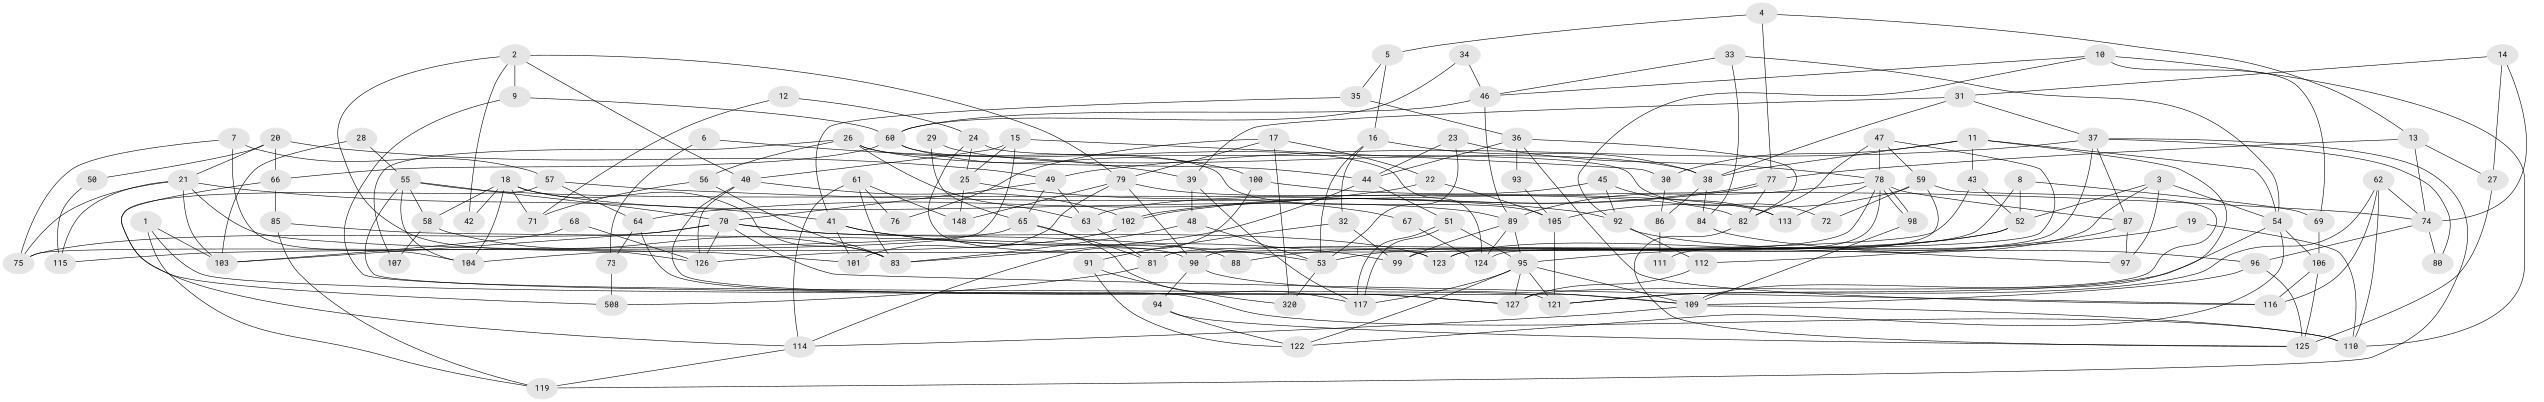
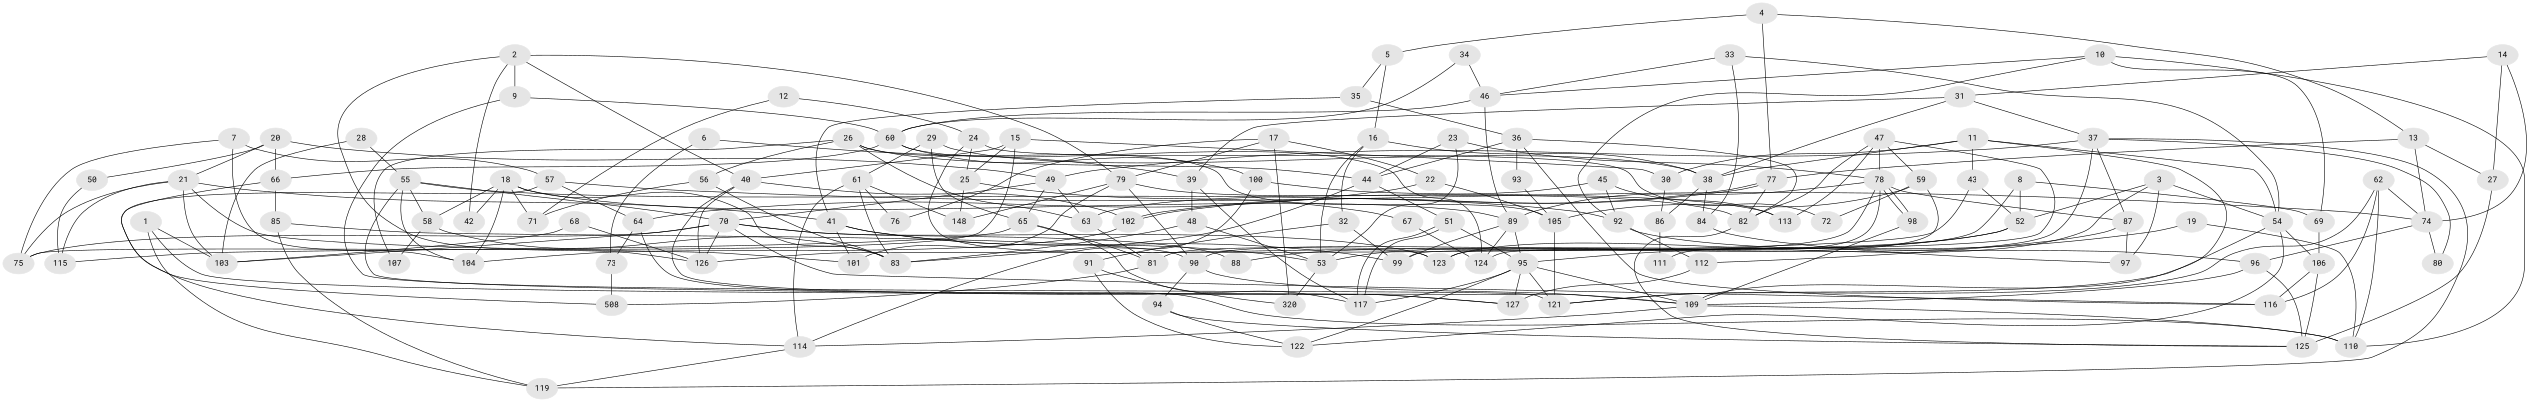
none -> (897, 158)
(1835, 199) -> (1844, 181)
(2152, 270) -> none
